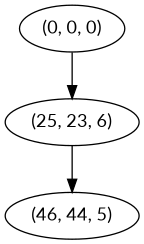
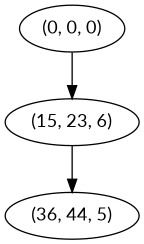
(72, 122) -> (72, 122)
(72, 216) -> (72, 216)
